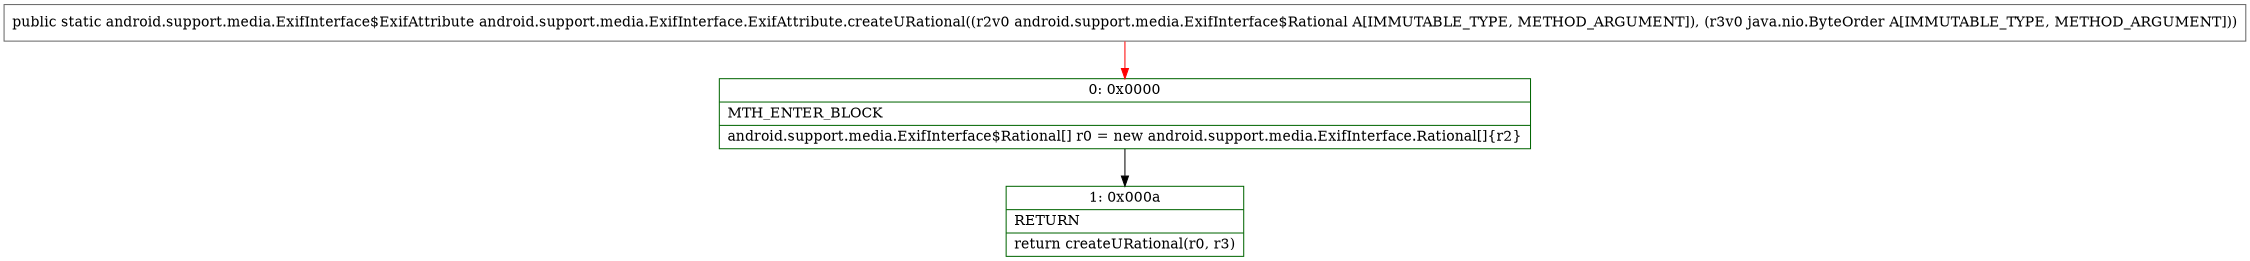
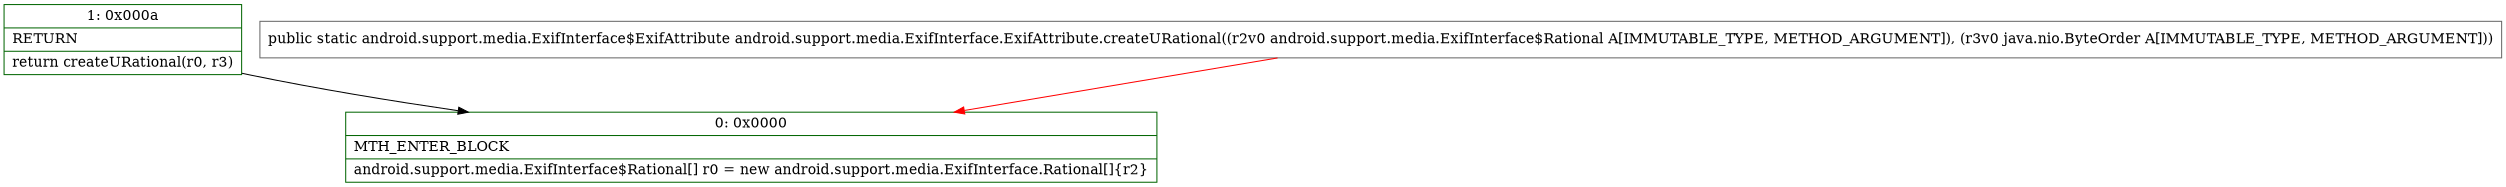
(1125, 162) -> (350, 94)
